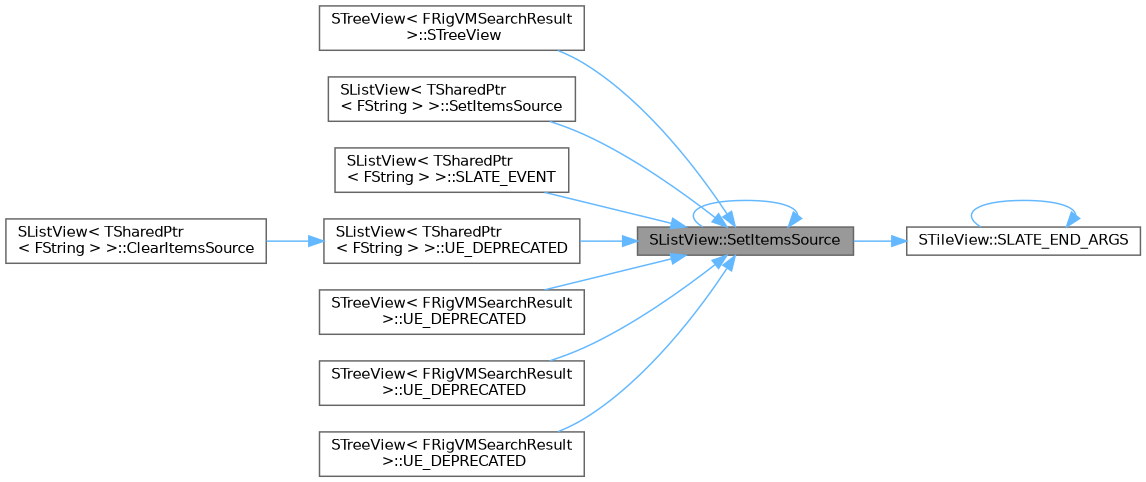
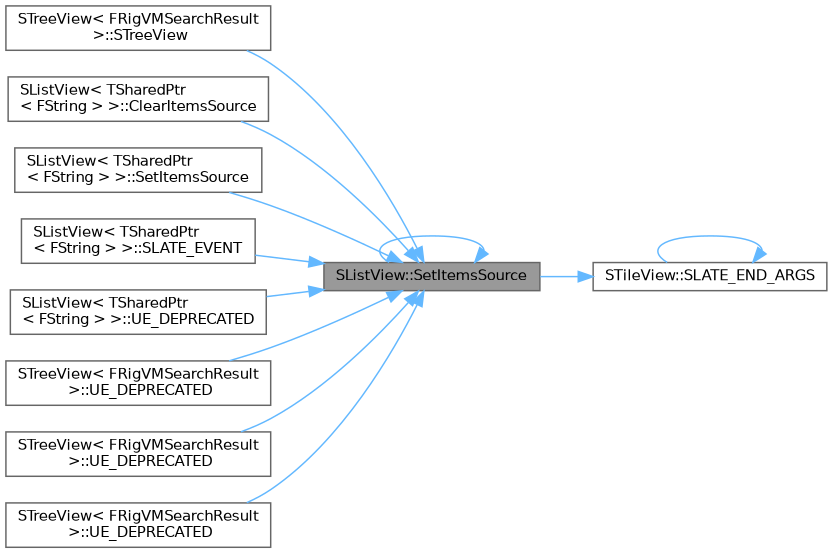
(288, 241) -> (332, 177)
